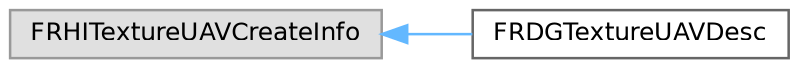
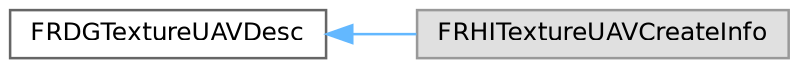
(440, 34) -> (384, 34)
